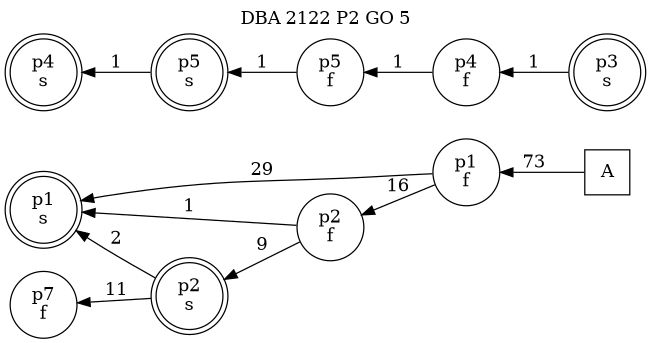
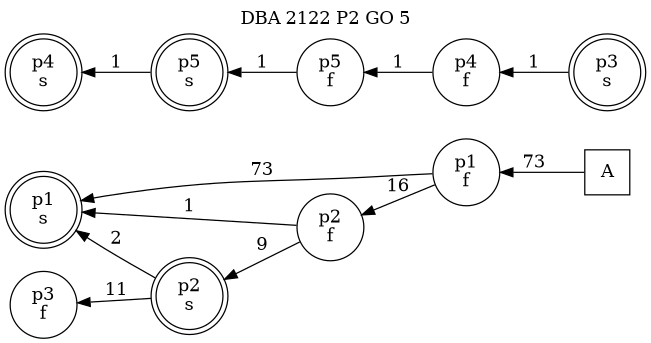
(262, 170) -> (262, 170)
(44, 305) -> (44, 305)
